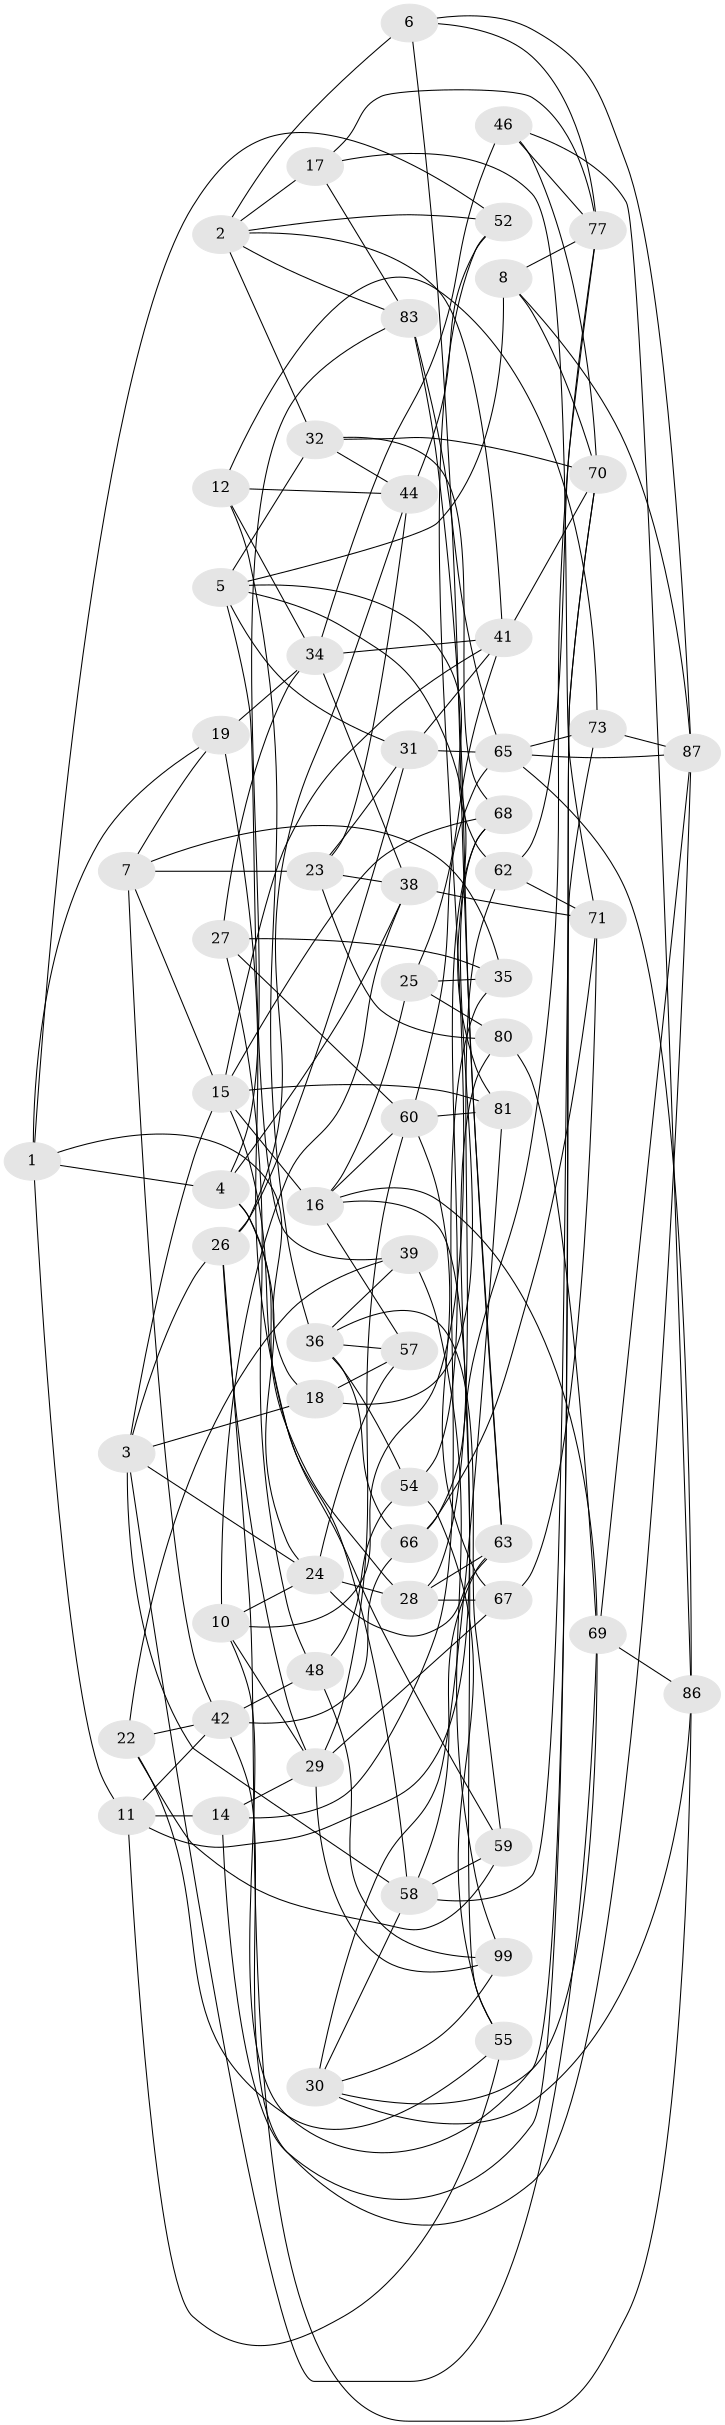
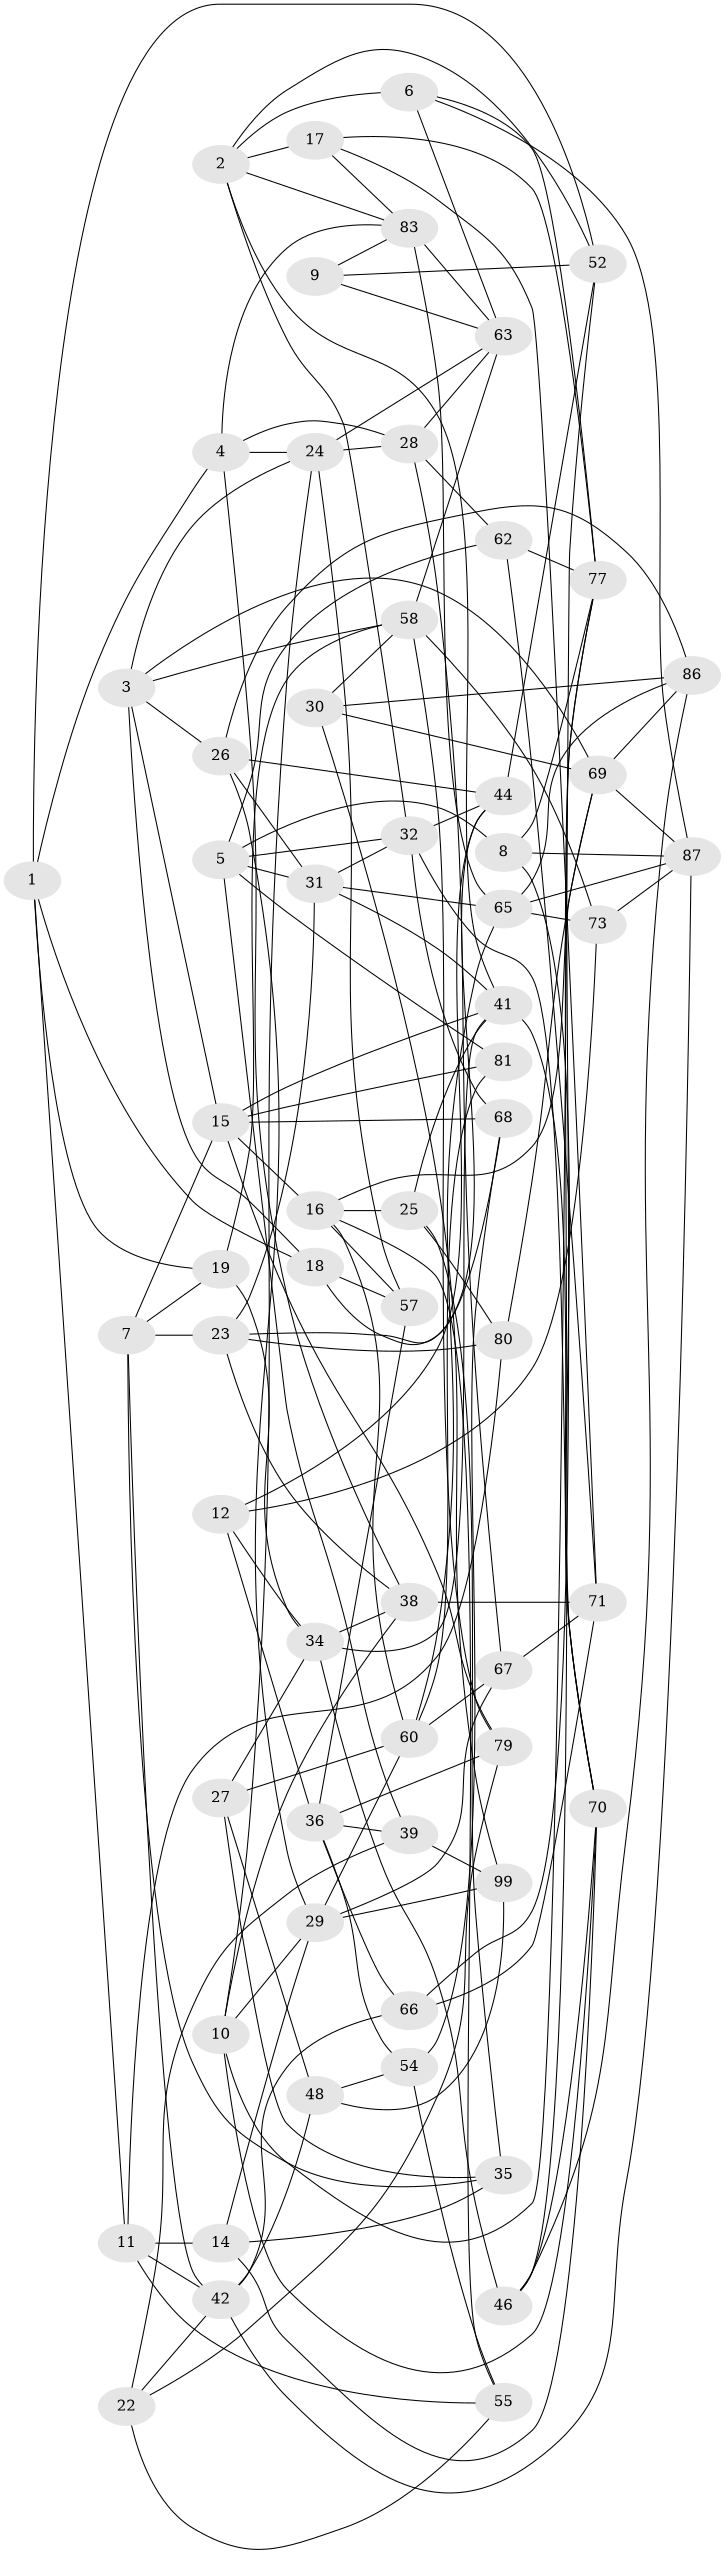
none -> (315, 276)
none -> (369, 857)
(438, 1781) -> none
(504, 1847) -> (504, 1747)
